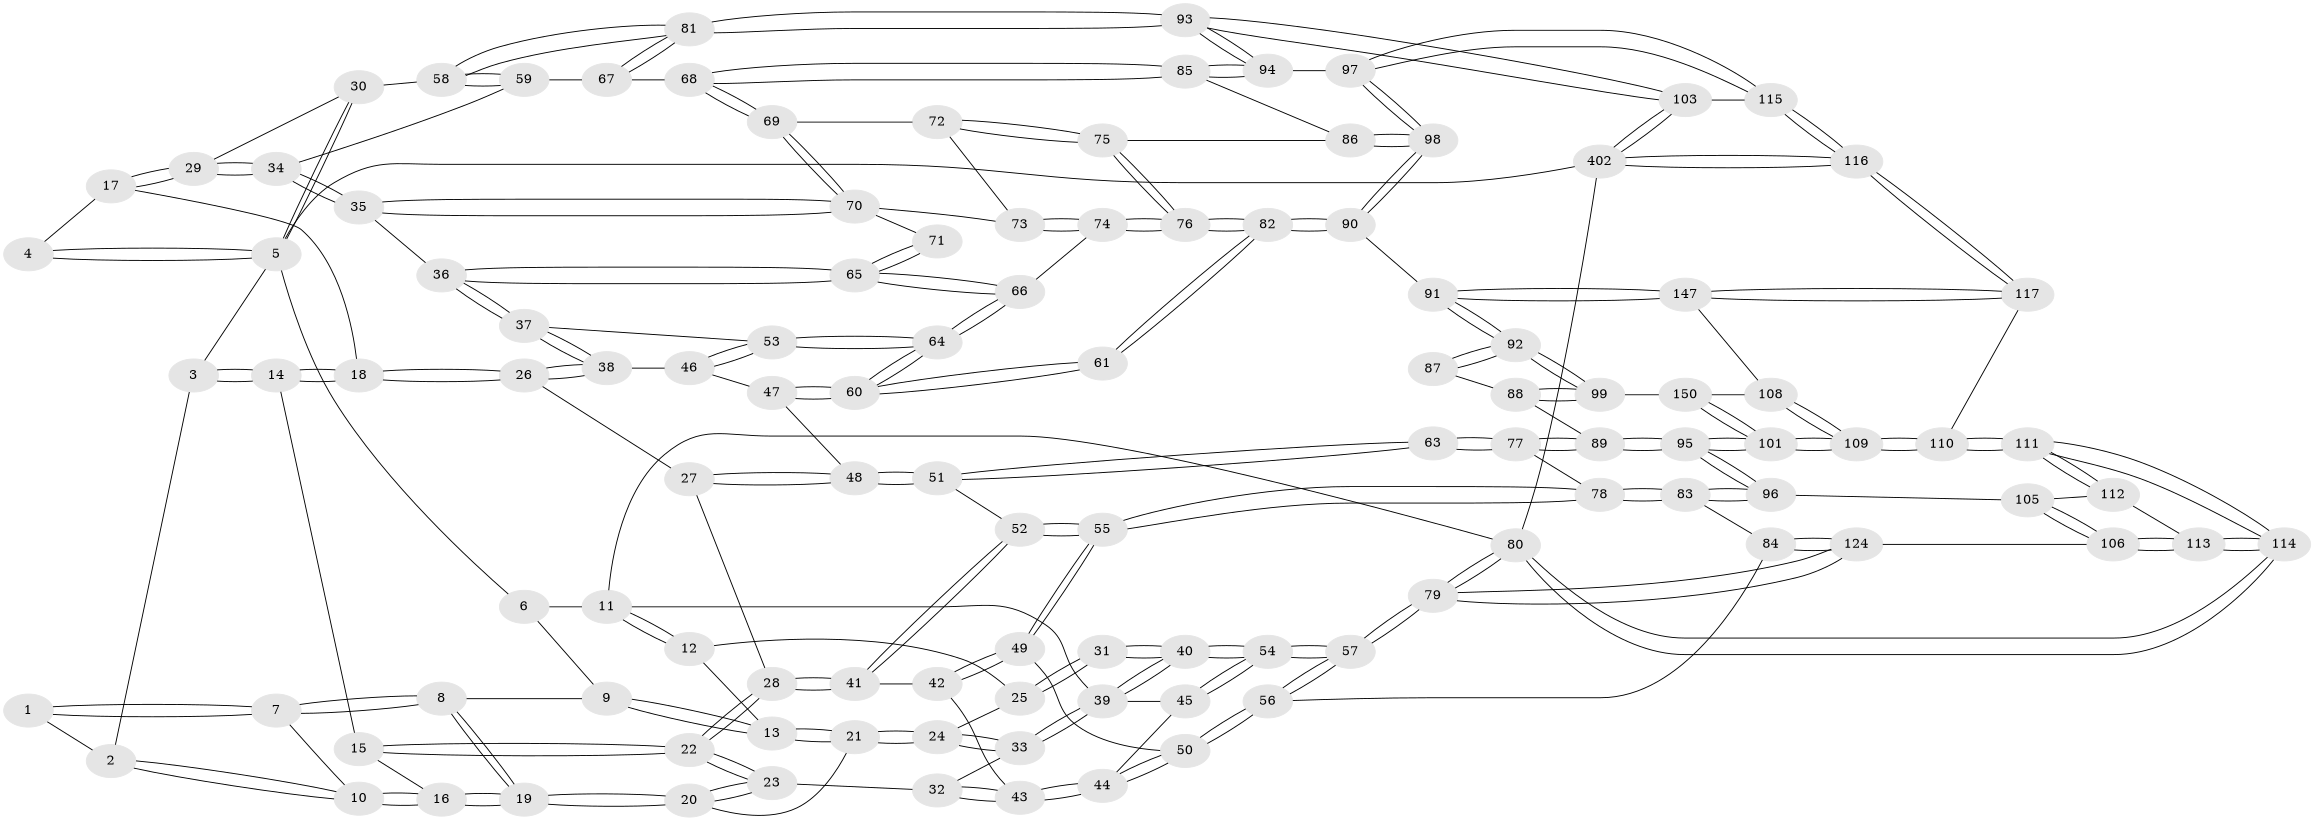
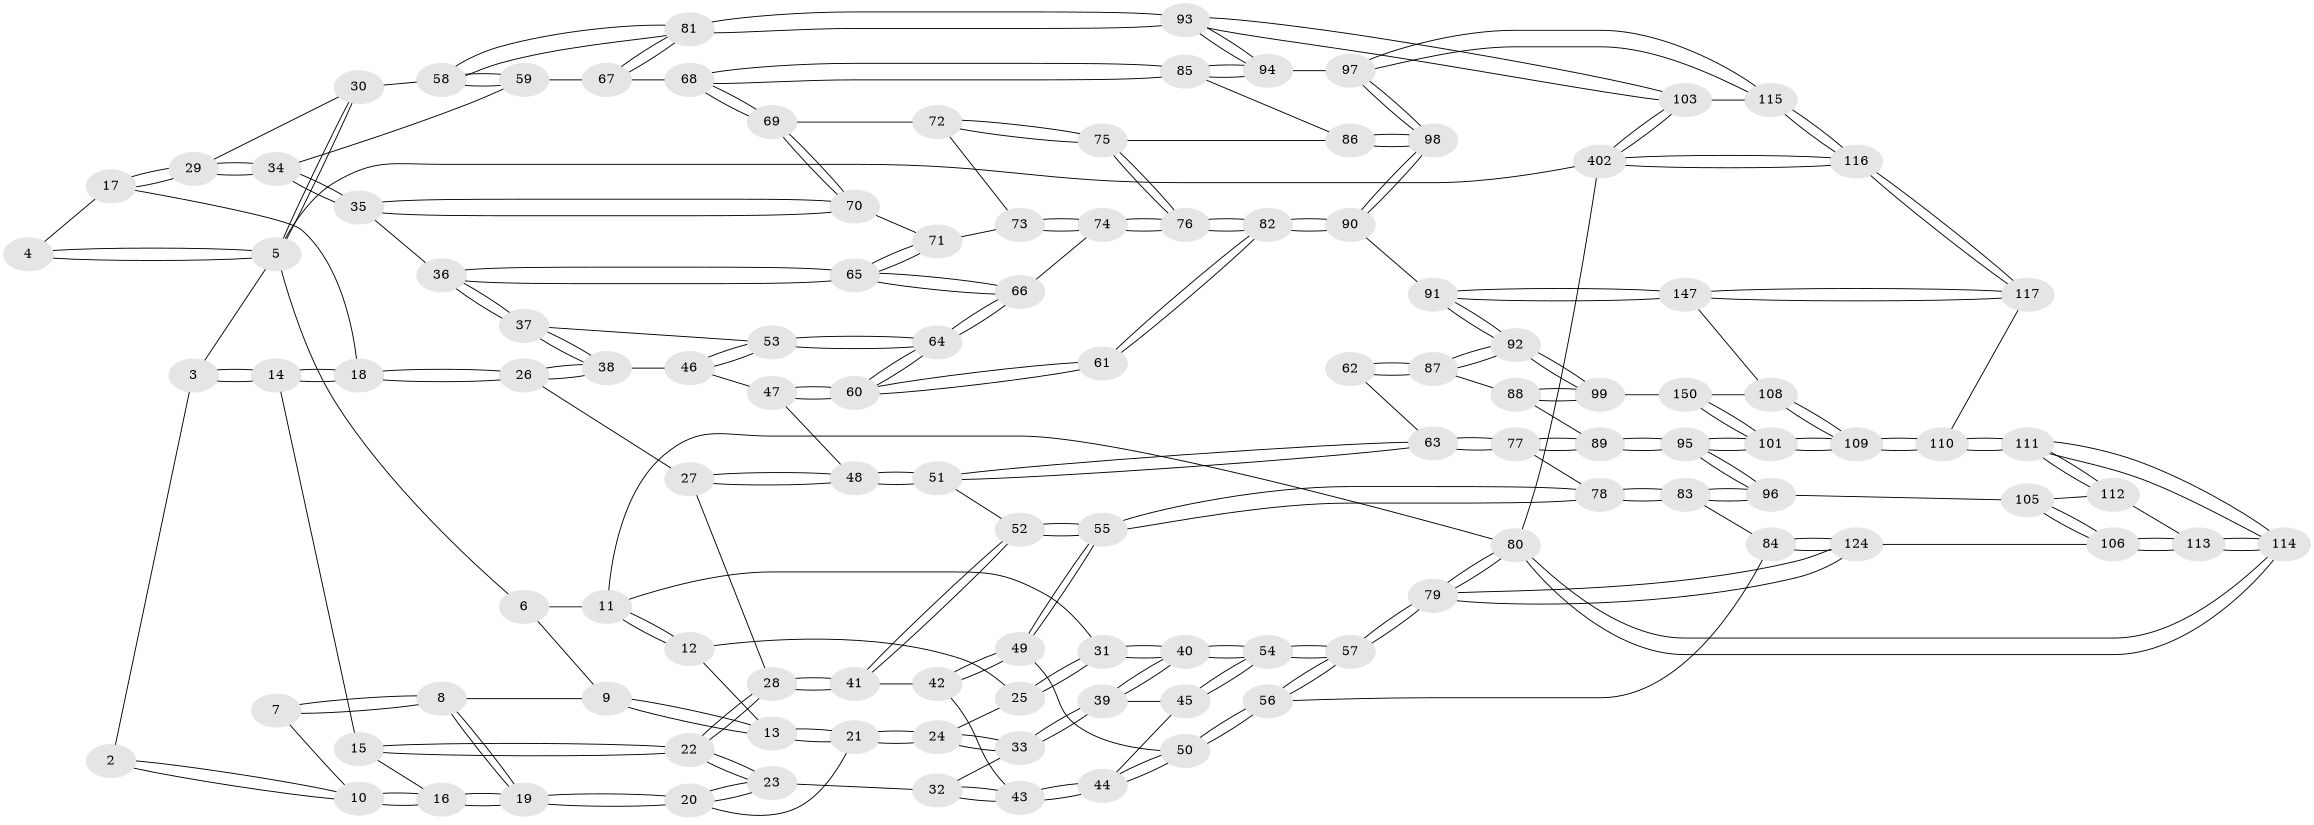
(938, 214) -> (979, 233)
none -> (1350, 369)
(879, 607) -> (869, 572)
(28, 711) -> none
